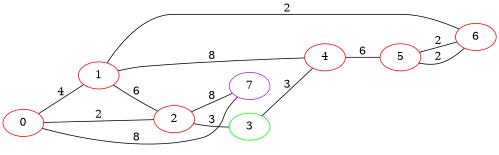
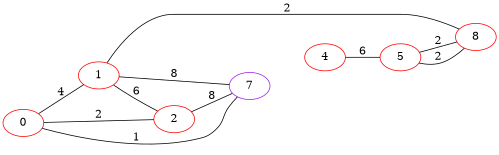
(476, 37) -> (476, 37)
(211, 62) -> (174, 81)
(250, 127) -> none
(137, 138) -> (137, 138)
